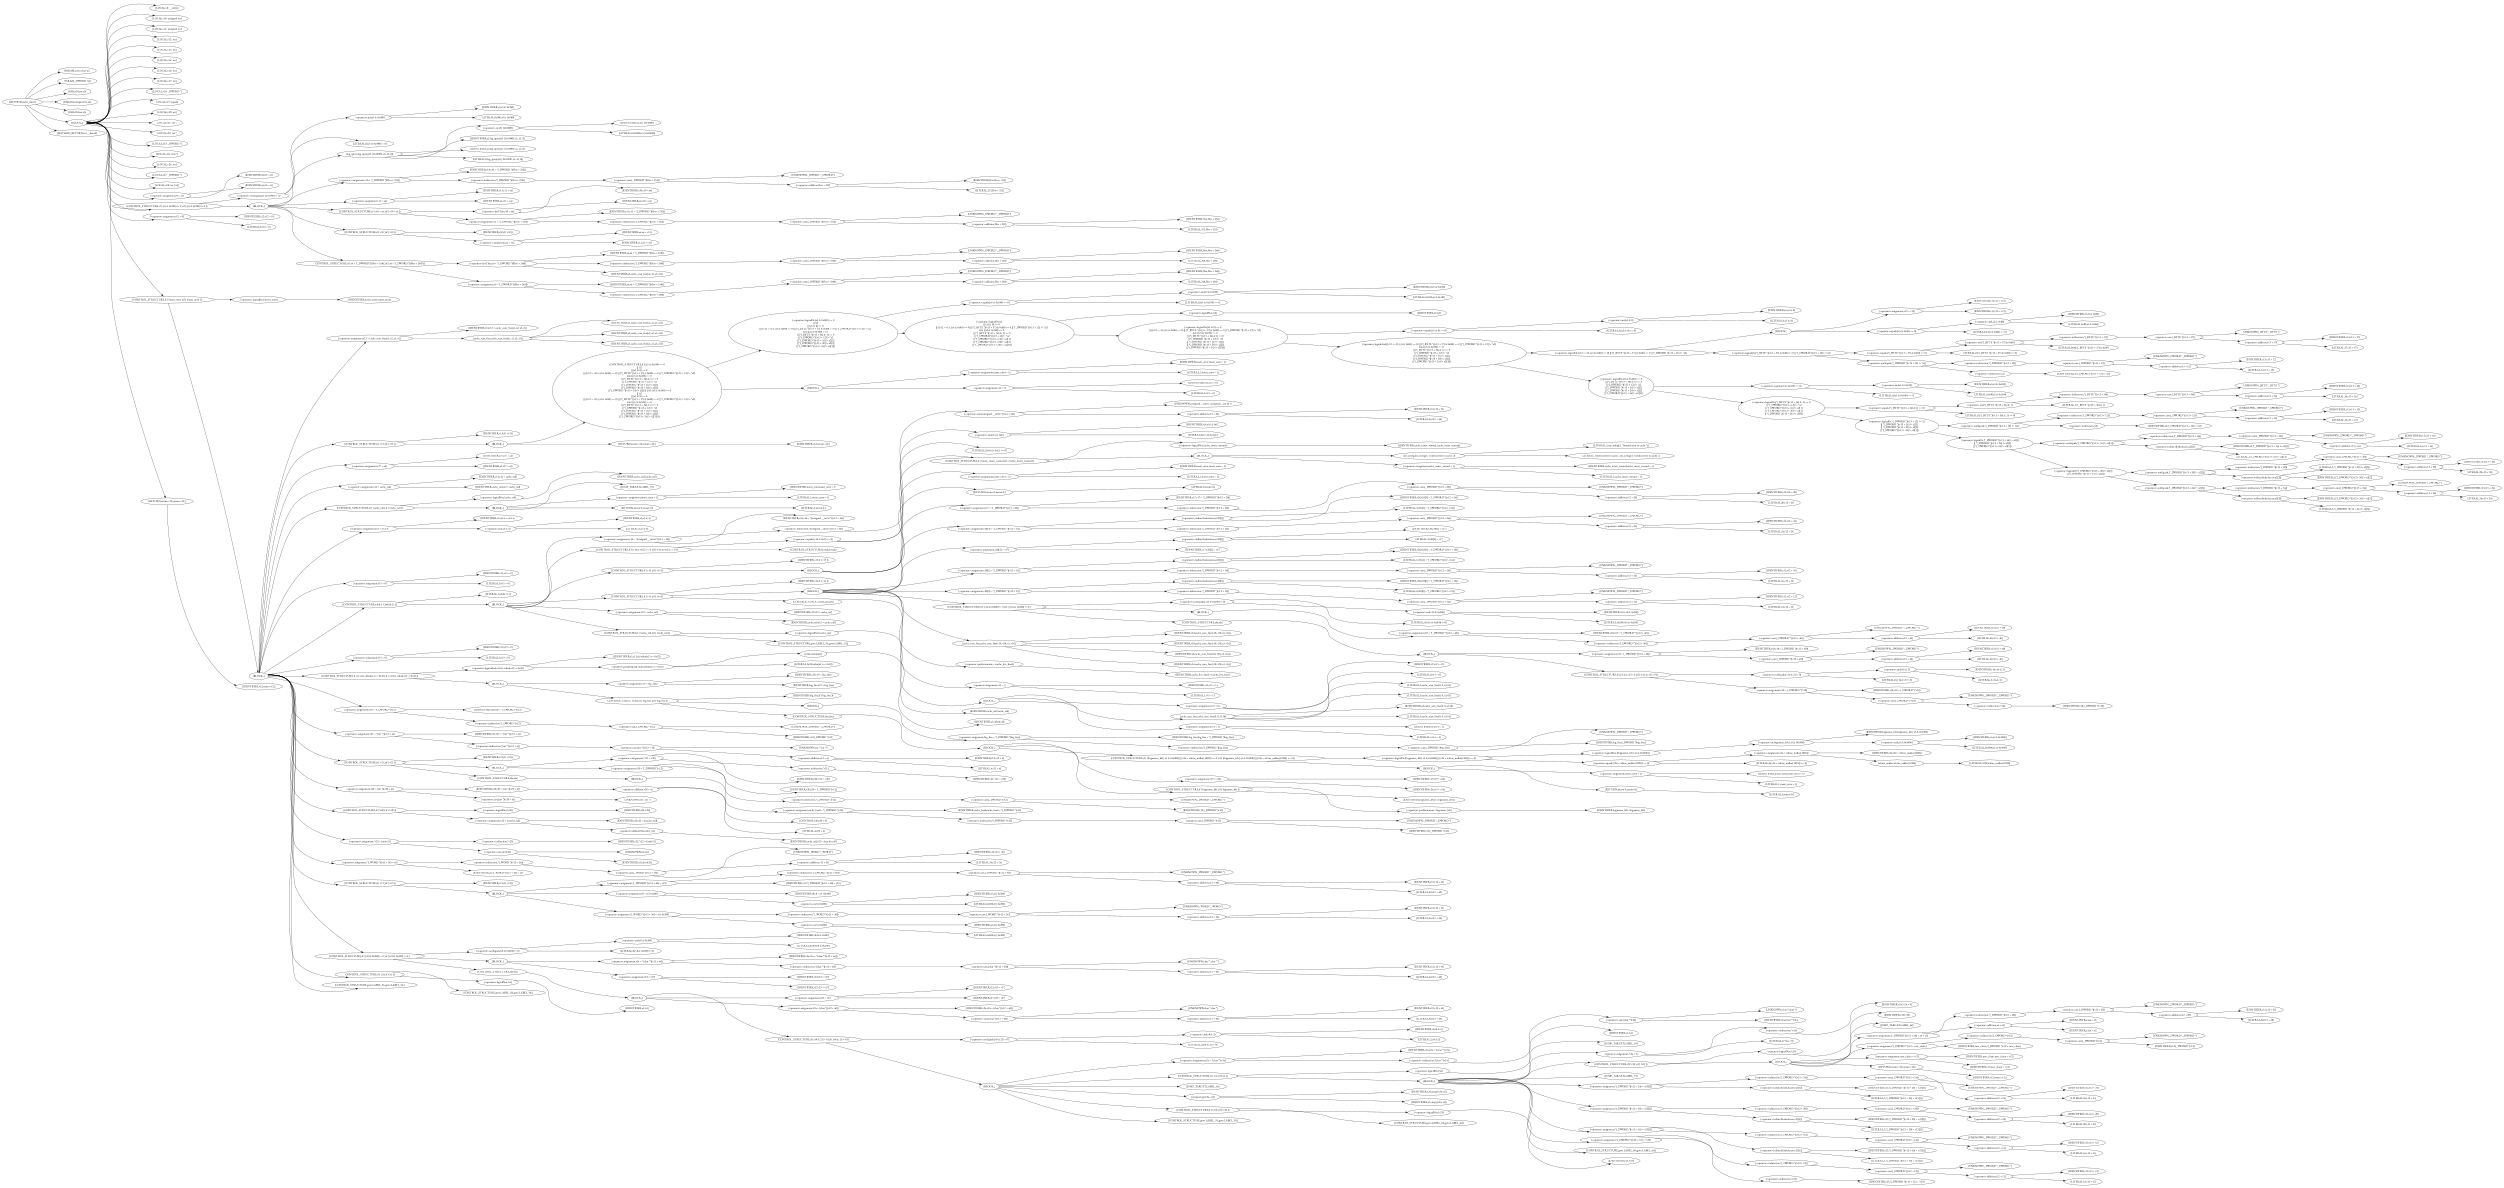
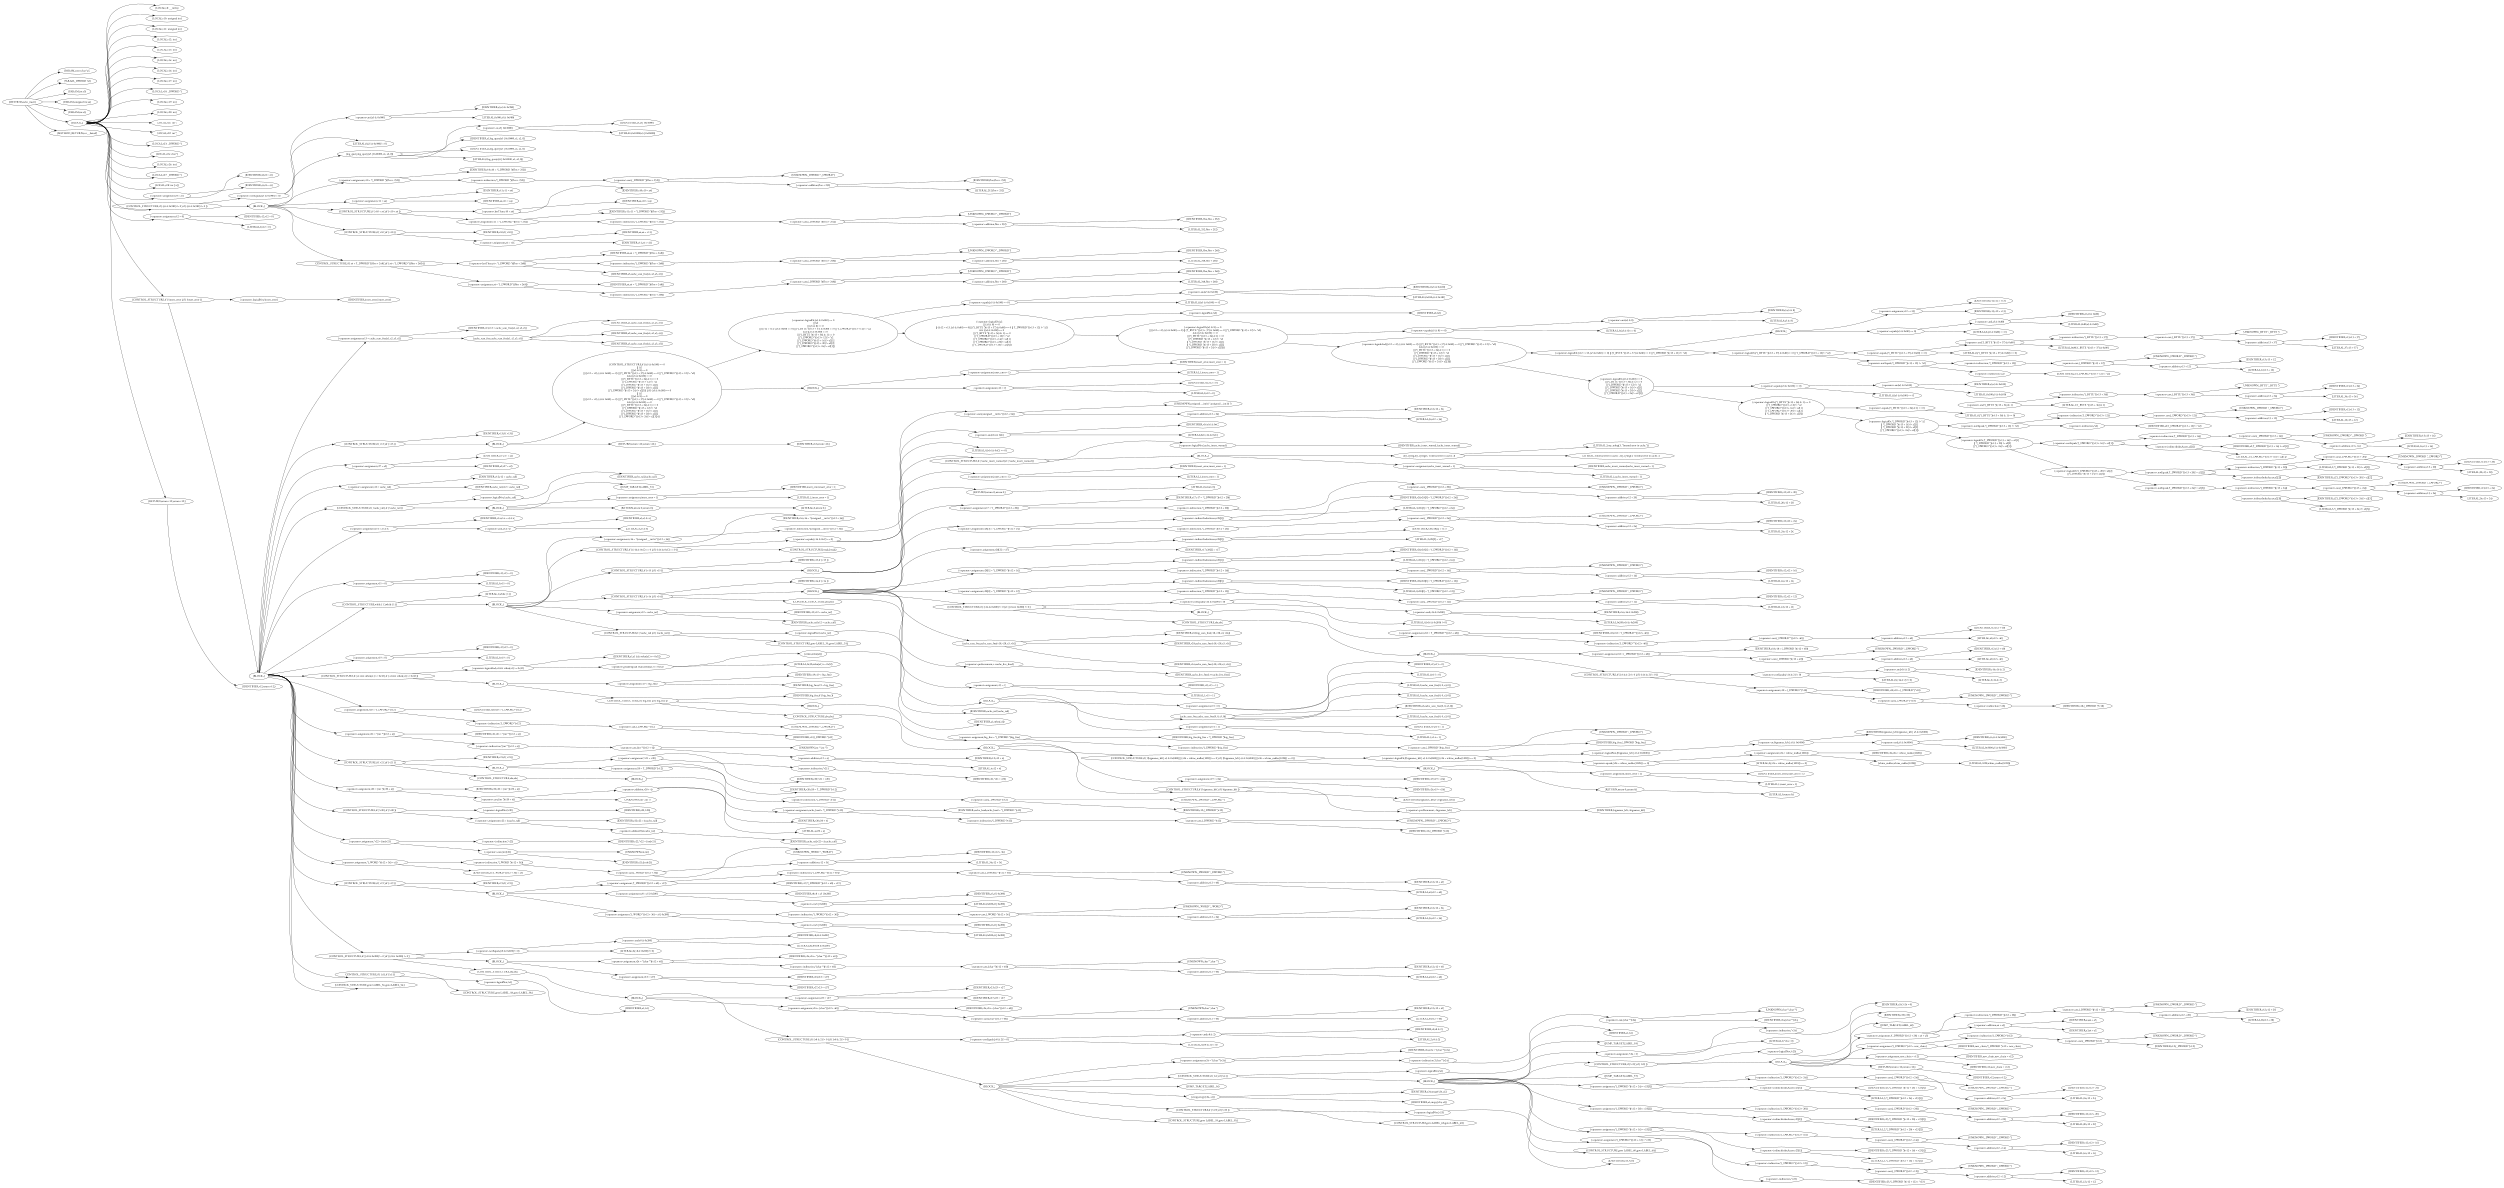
(167, 102) -> (167, 102)
(1945, 406) -> none
(2301, 473) -> (2302, 467)
(2219, 493) -> none
(1897, 628) -> none
(1203, 633) -> (1203, 633)
(1203, 654) -> none
(571, 789) -> (566, 794)
(813, 821) -> (813, 821)
